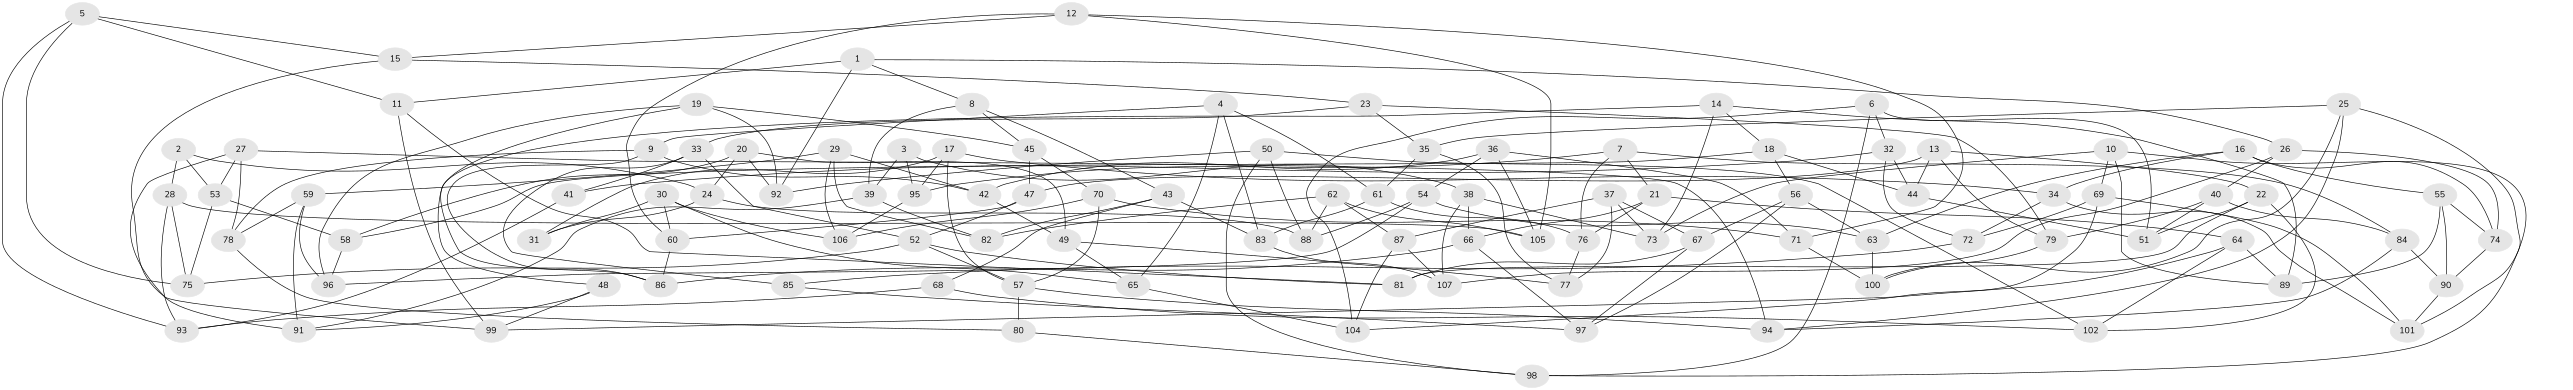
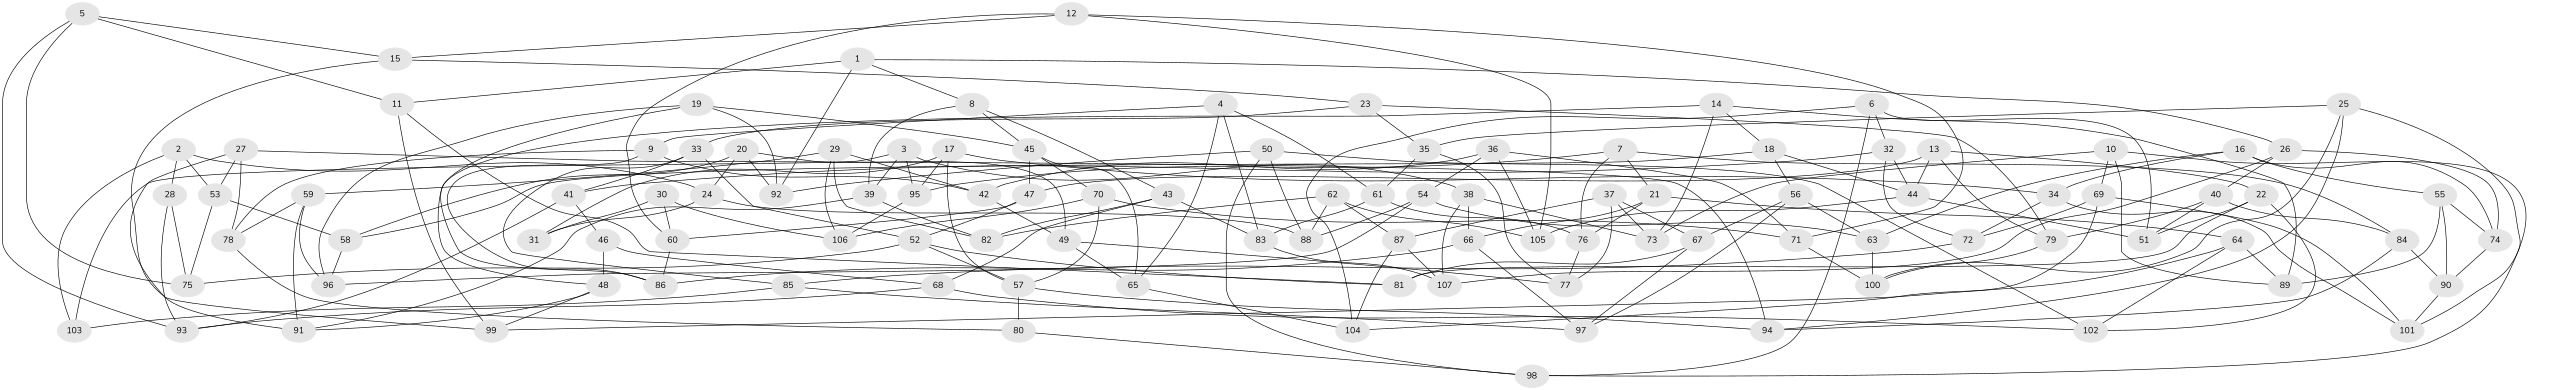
(785, 223) -> (1722, 211)
none -> (603, 240)
(813, 251) -> (1123, 187)
none -> (74, 331)
